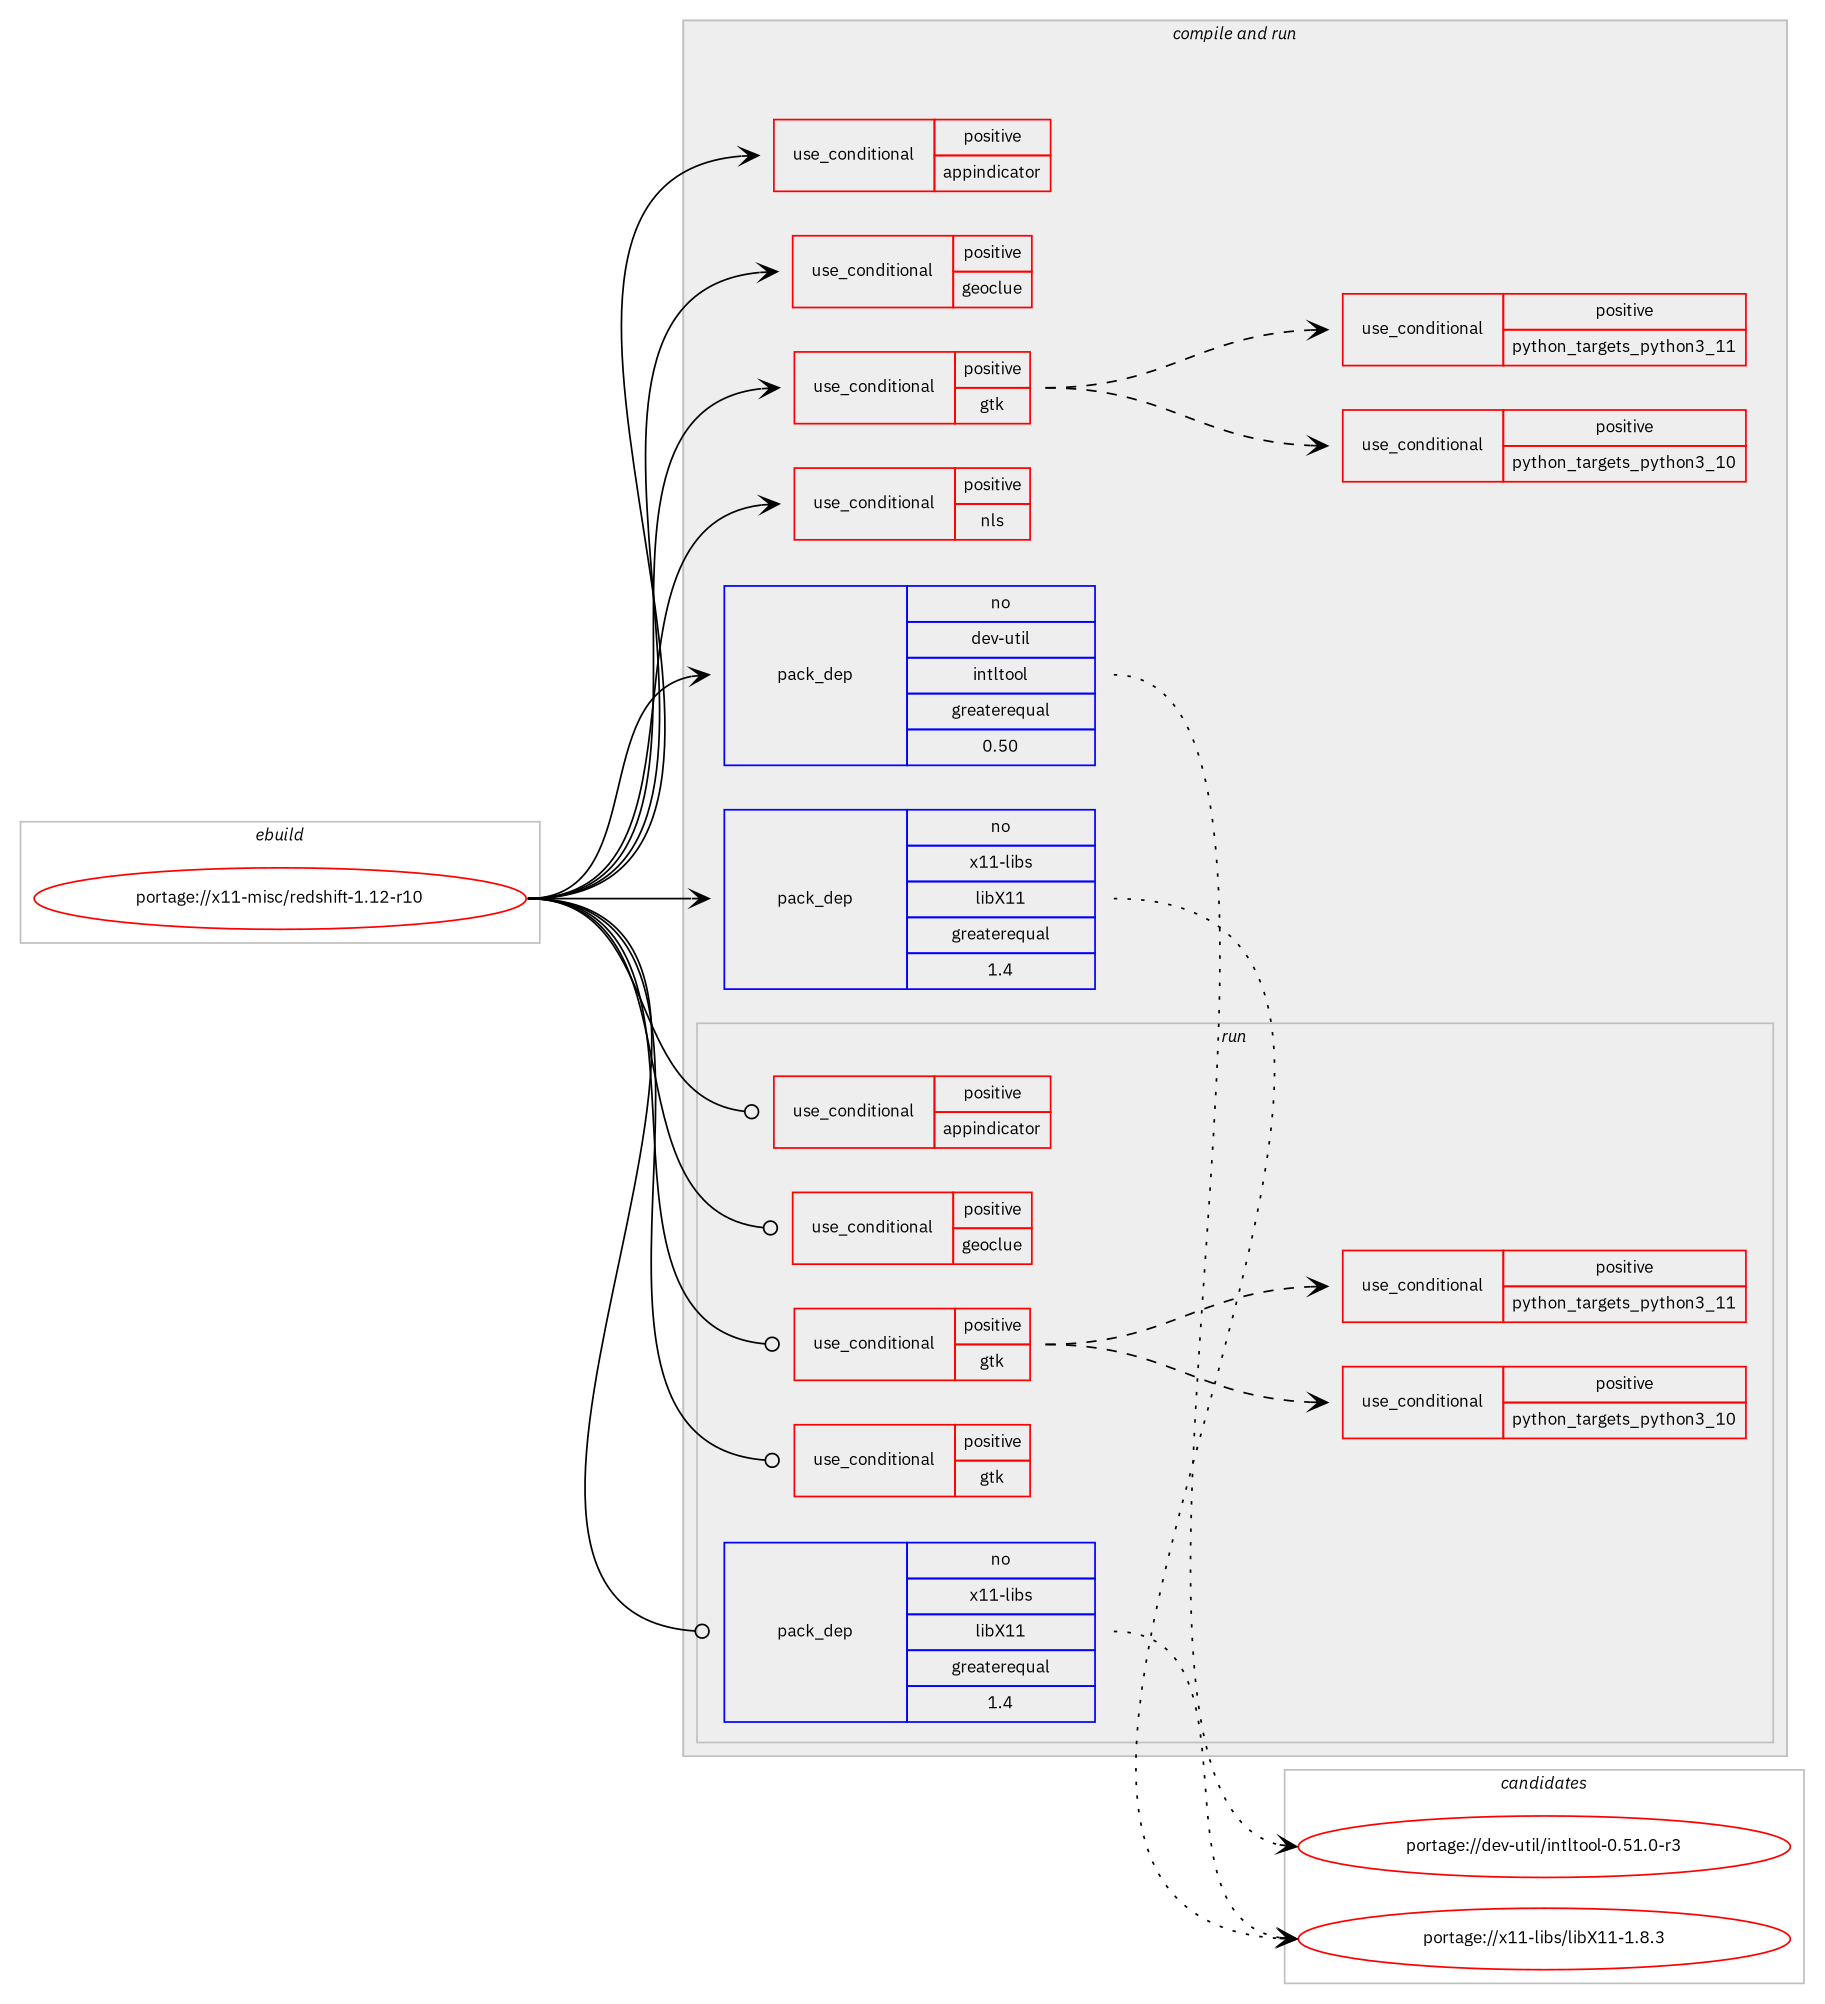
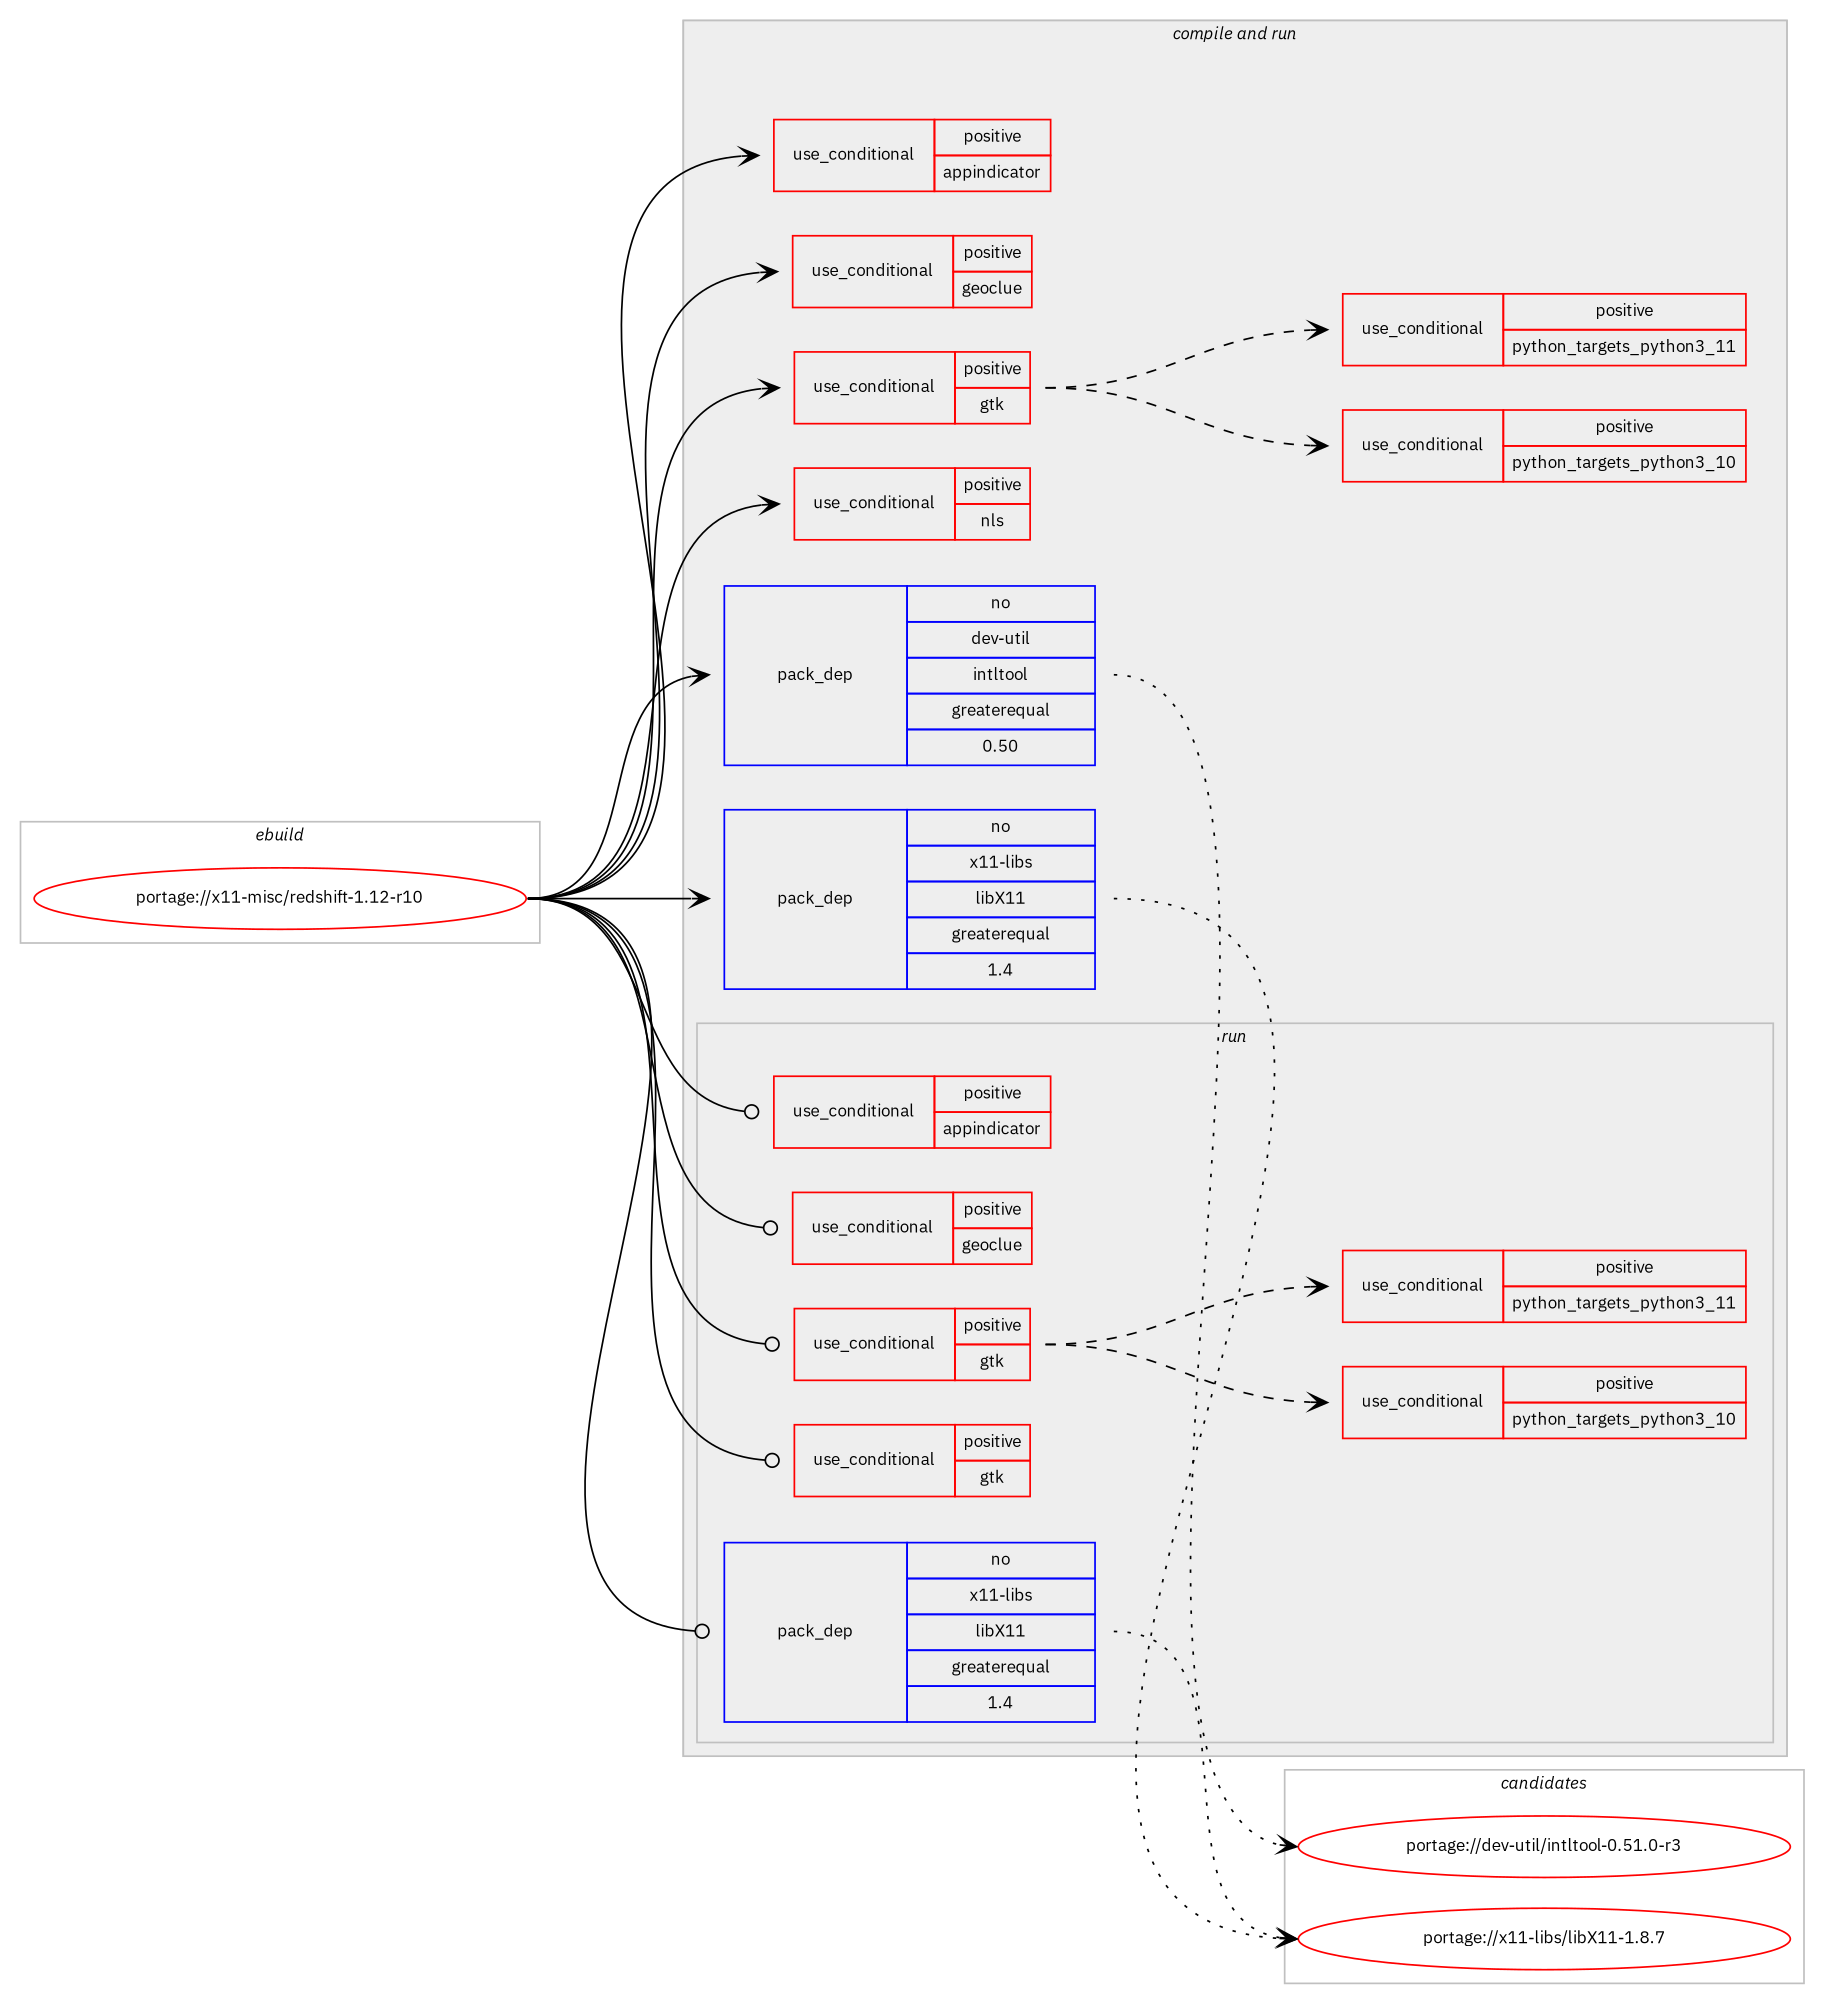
(1544, 1939) -> (1544, 1939)
